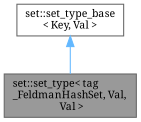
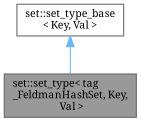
(70, 96) -> (70, 96)
